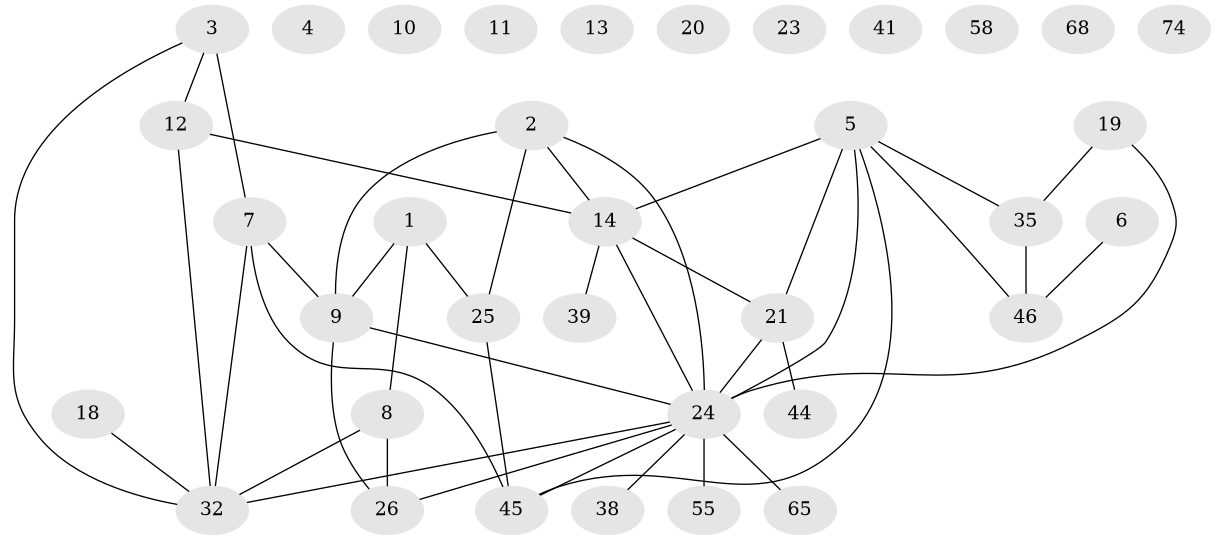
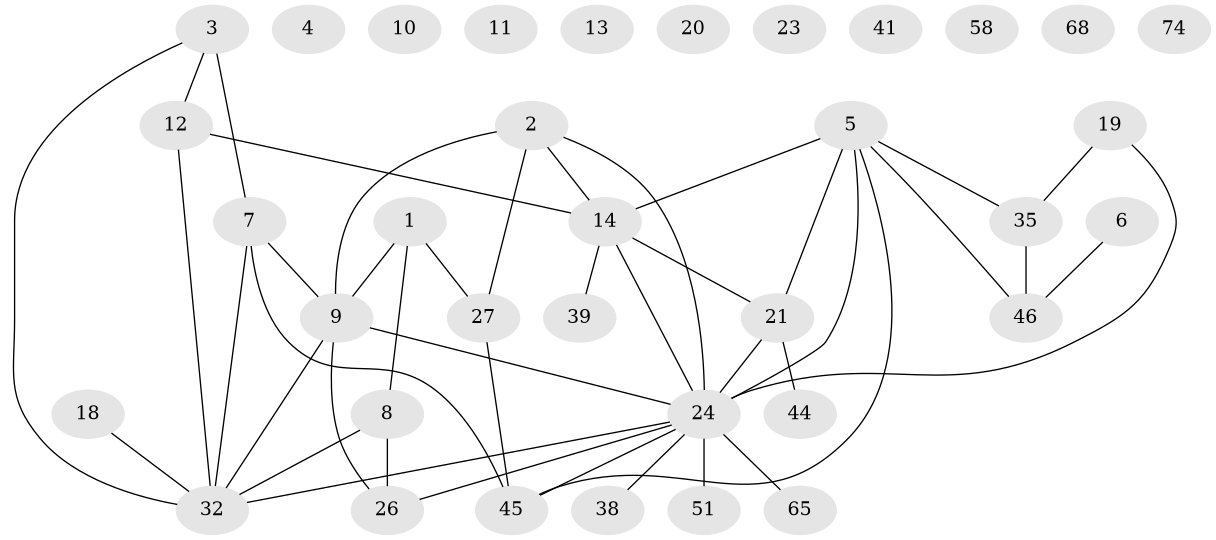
(484, 318) -> (484, 318)
none -> (274, 414)
(704, 510) -> (704, 510)
